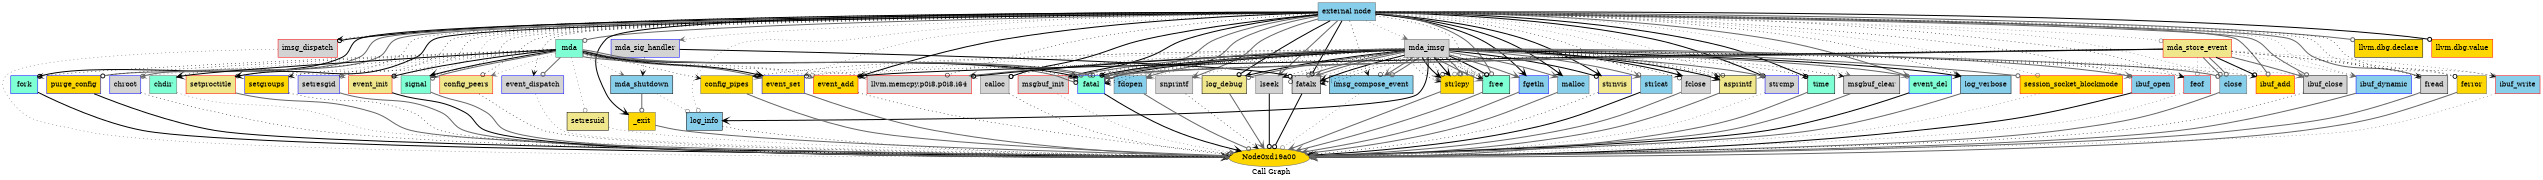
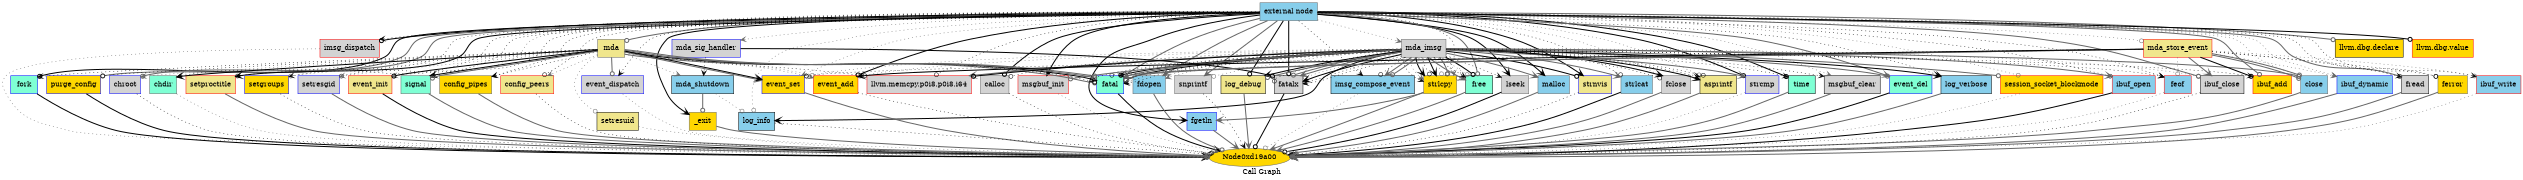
(1310, 47) -> (1464, 36)
(569, 48) -> (611, 48)
(1081, 55) -> (872, 16)
(1482, 64) -> (1318, 112)
